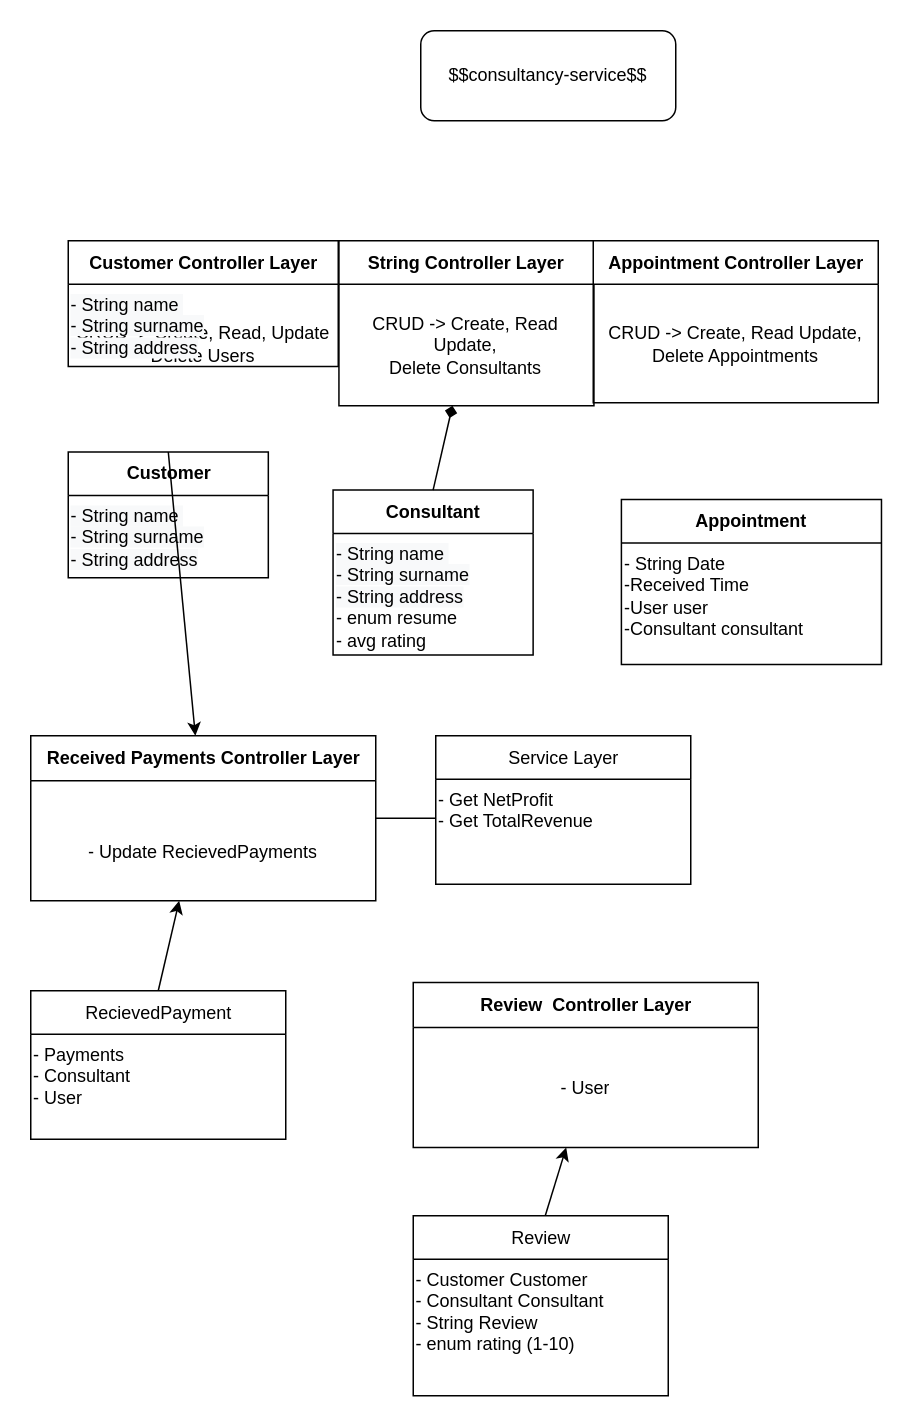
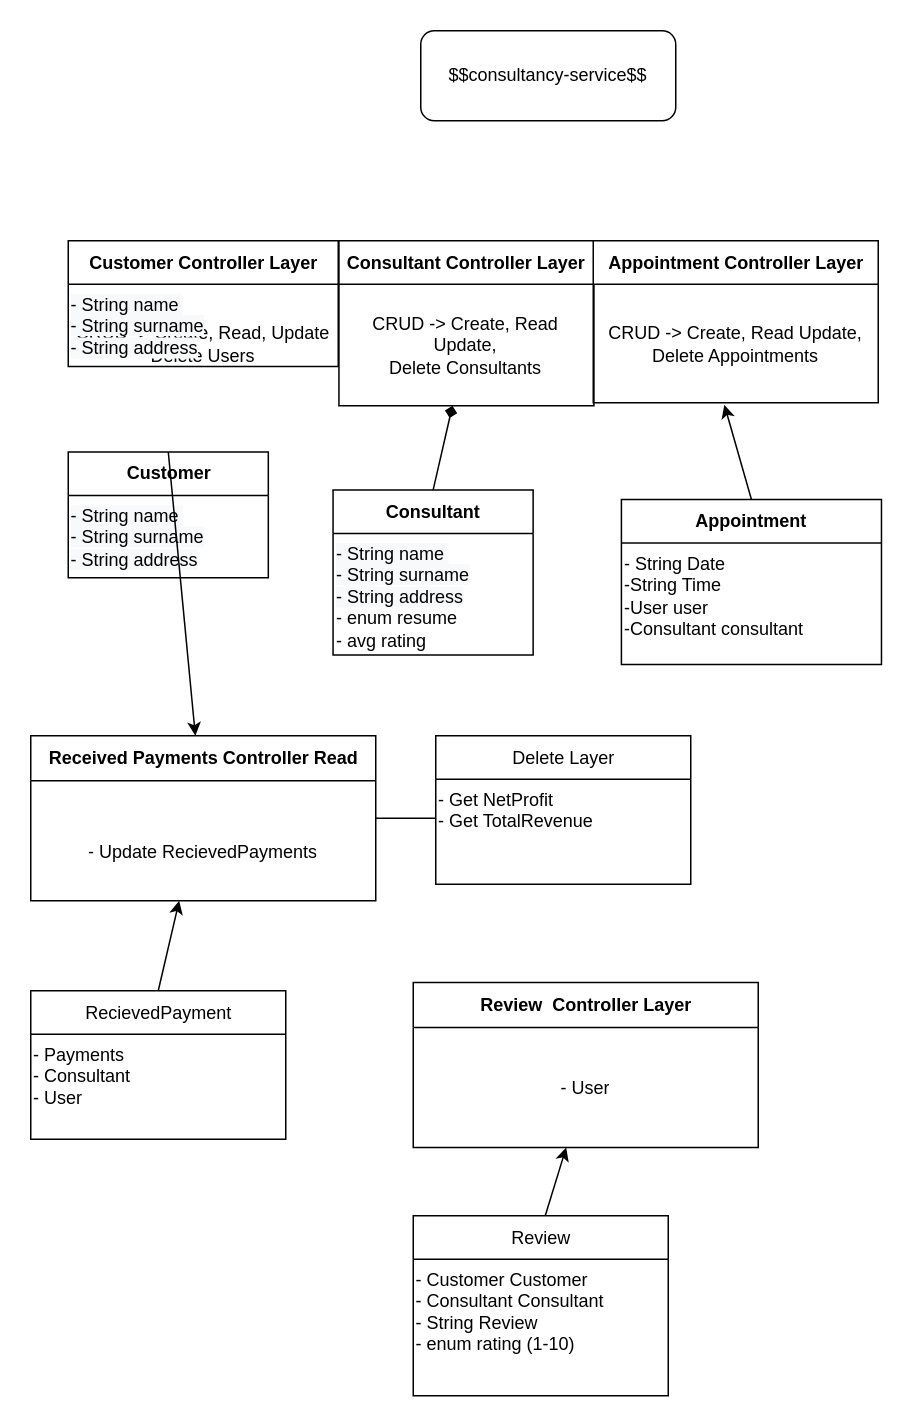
(467, 263) -> (467, 263)
none -> (739, 457)
(729, 597) -> (729, 597)
(204, 758) -> (204, 758)
(564, 758) -> (564, 758)
